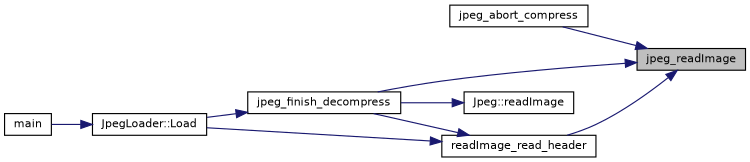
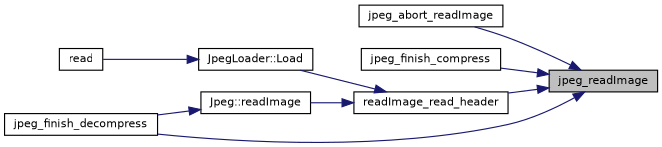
(519, 16) -> (431, 16)
none -> (431, 59)
(222, 116) -> none
(416, 123) -> (326, 103)
(28, 124) -> (81, 59)
